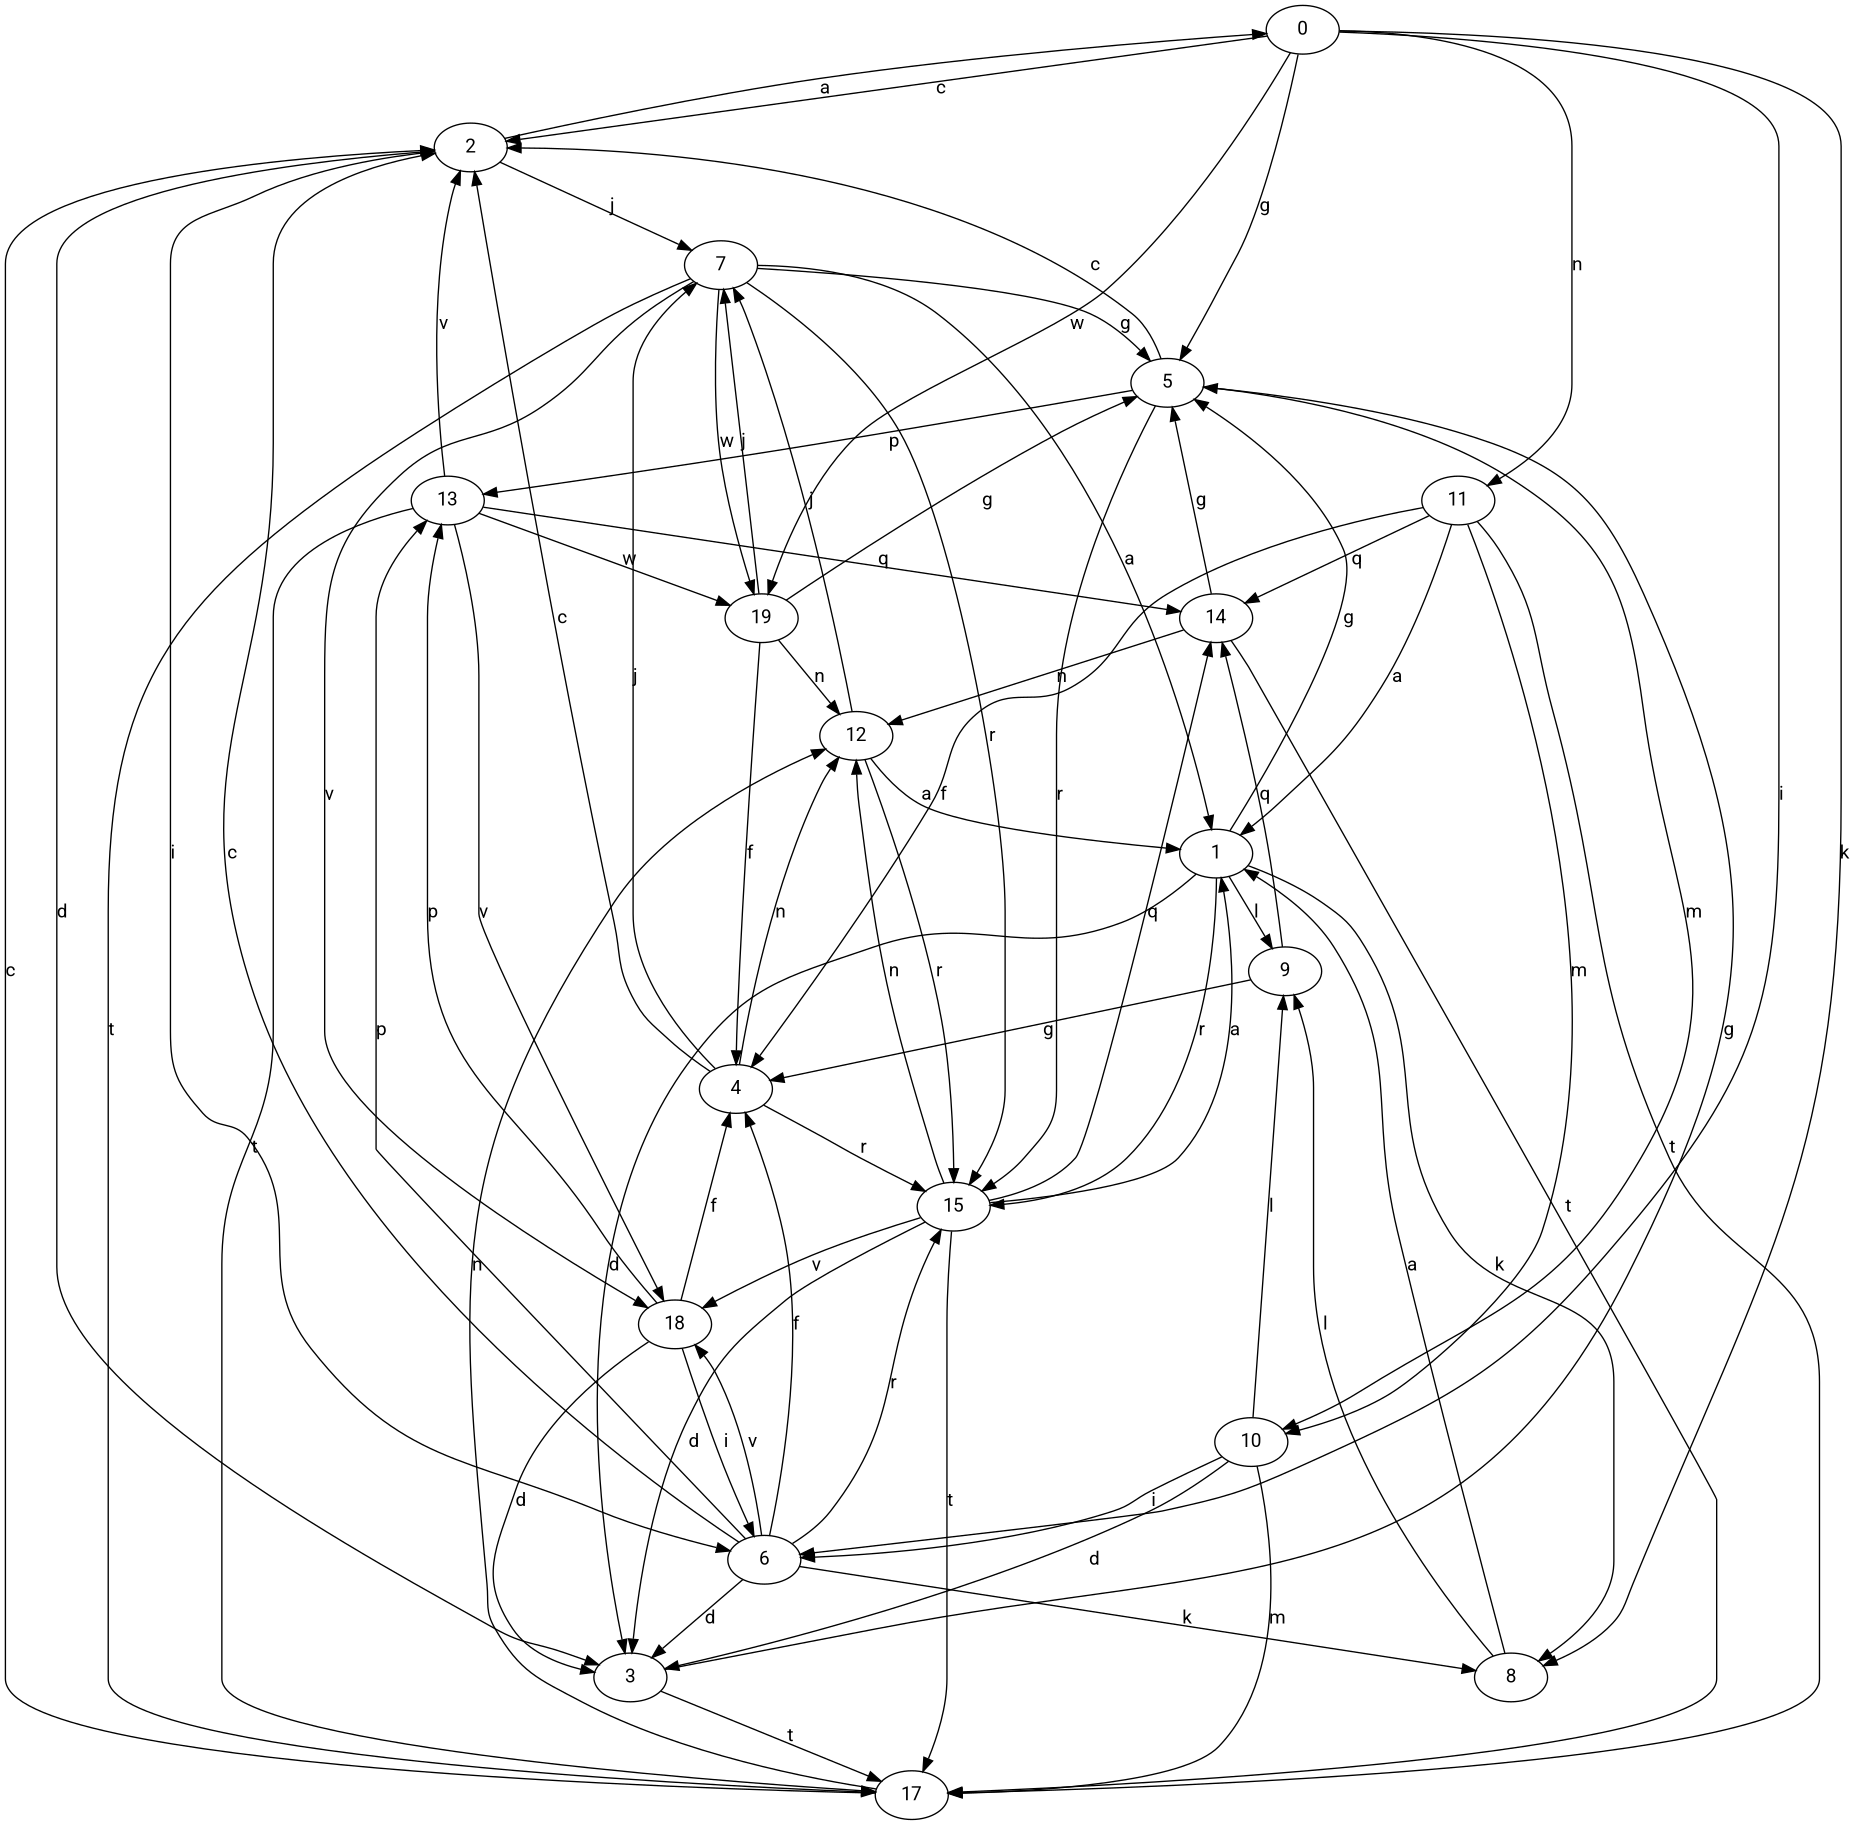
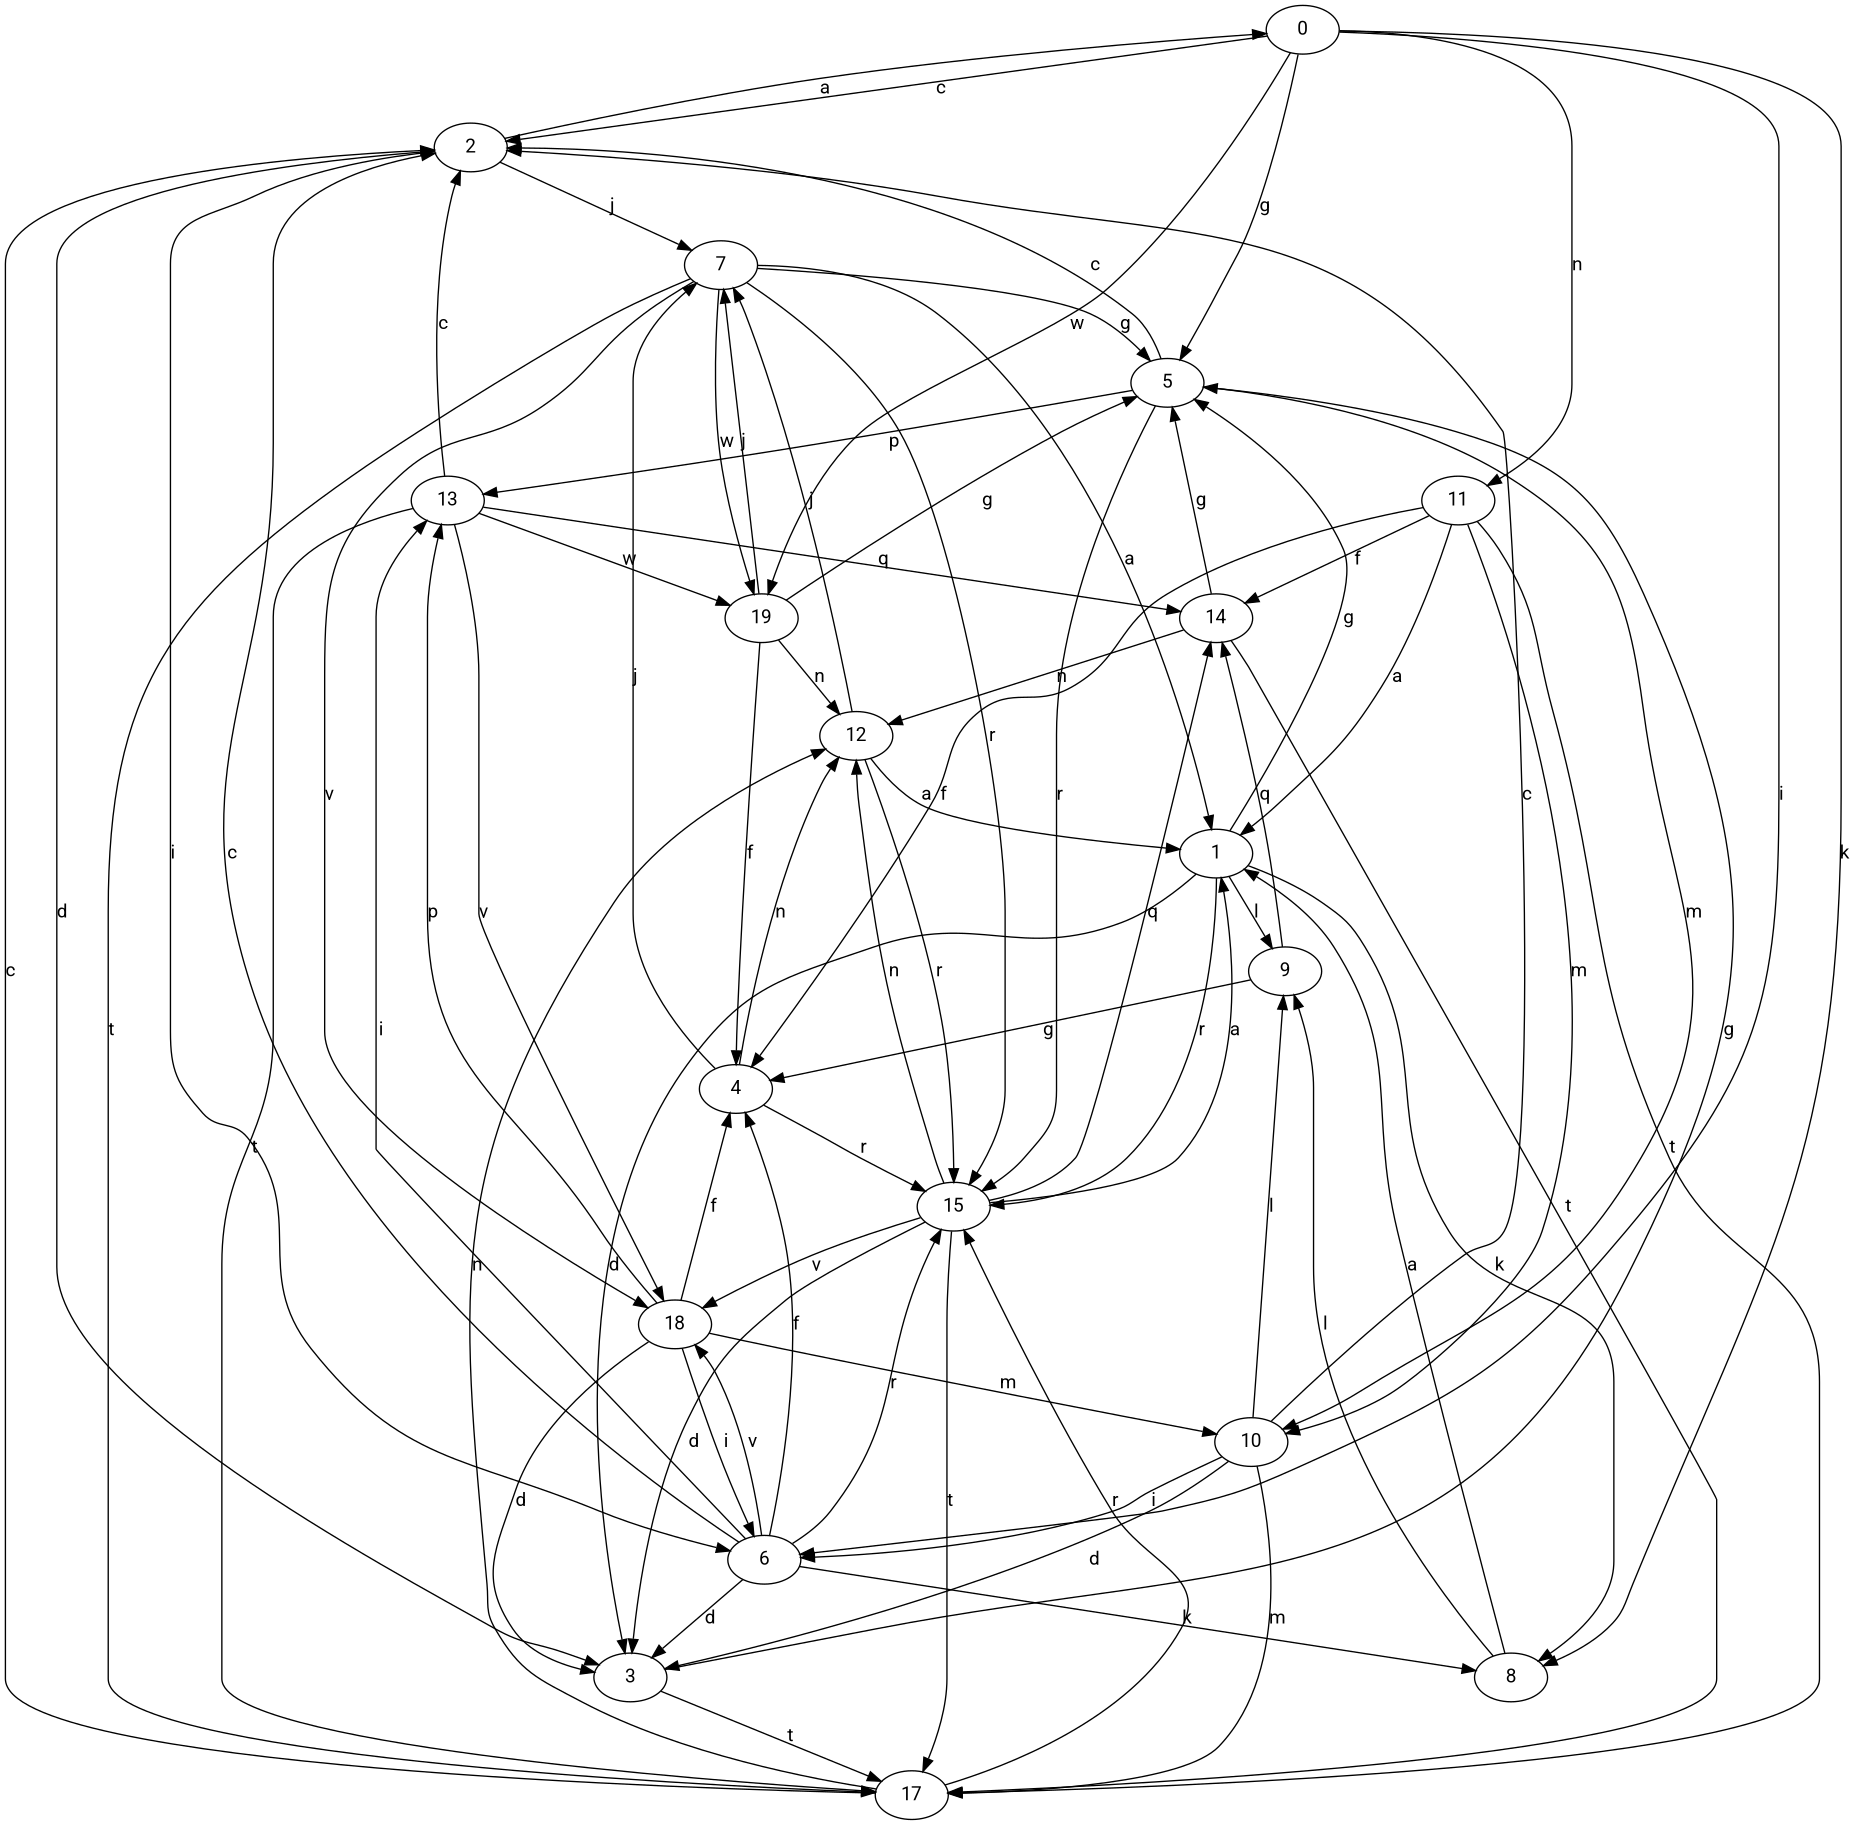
(444, 324) -> (444, 324)
(1358, 559) -> (1358, 559)
(559, 646) -> (1510, 509)
(381, 1030) -> (381, 1030)
none -> (956, 1384)
none -> (1158, 1559)
